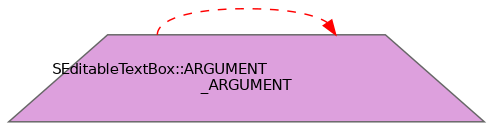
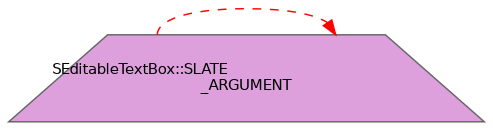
(247, 78) -> (247, 78)
